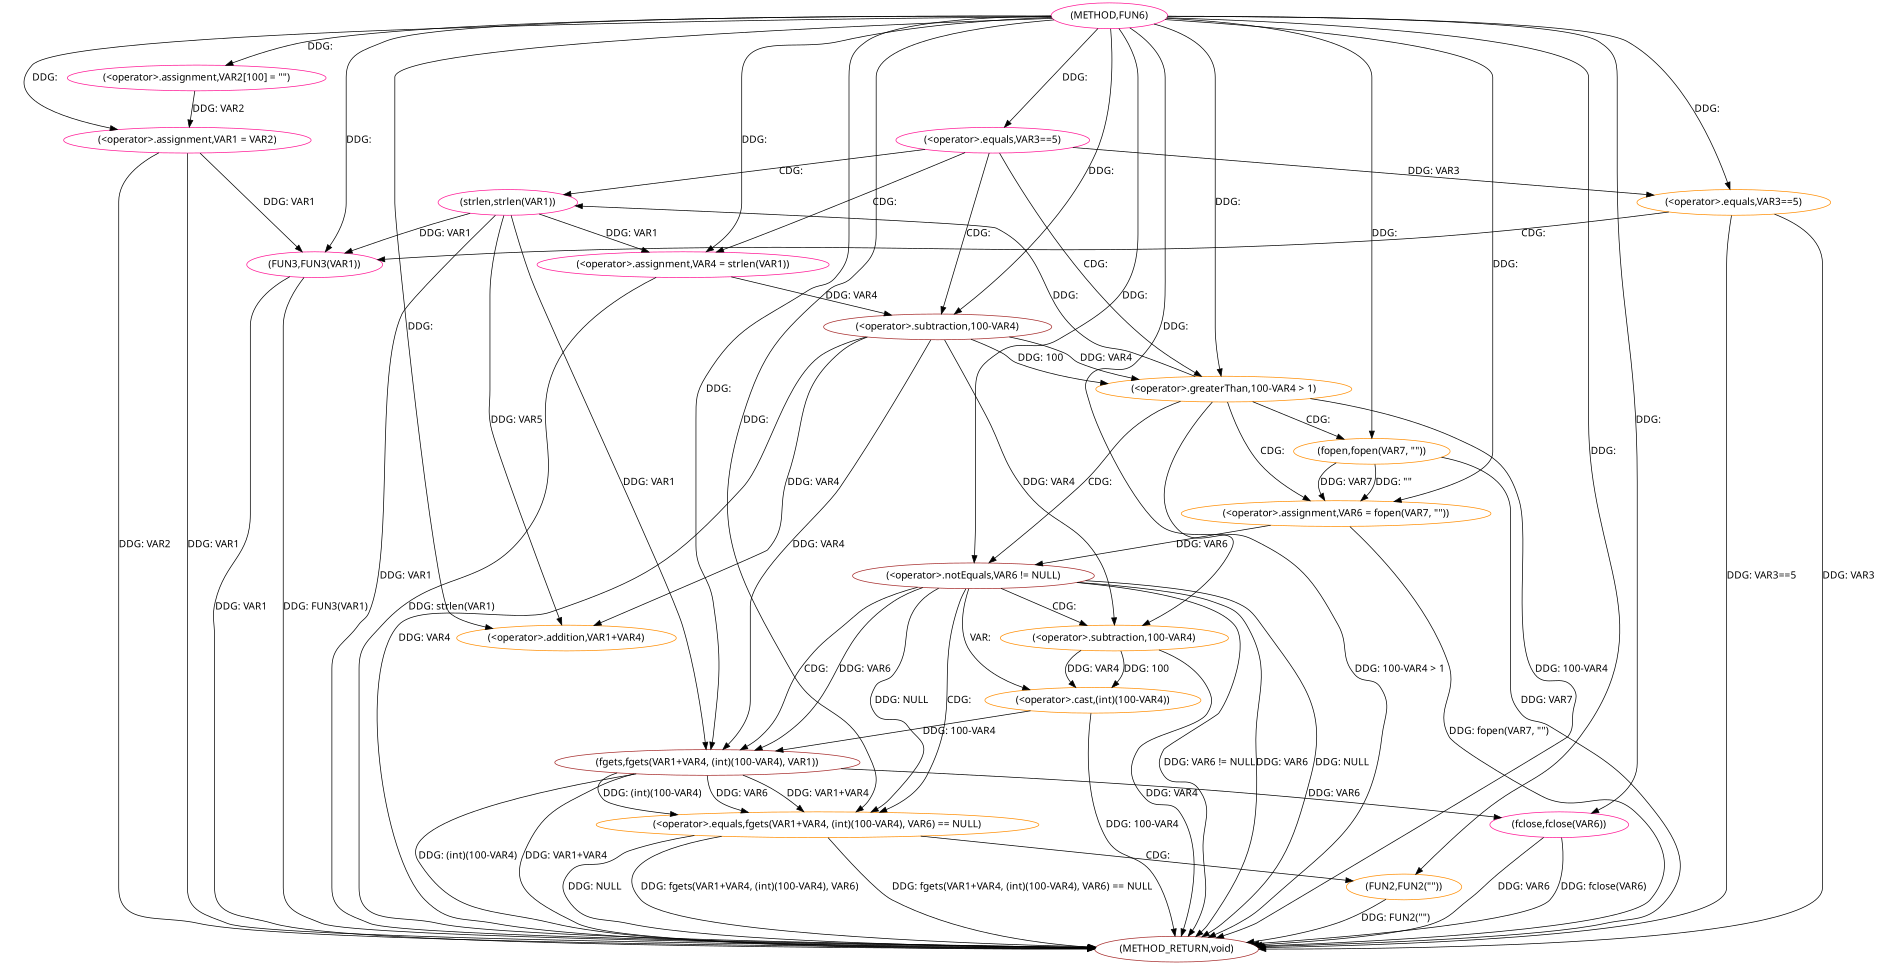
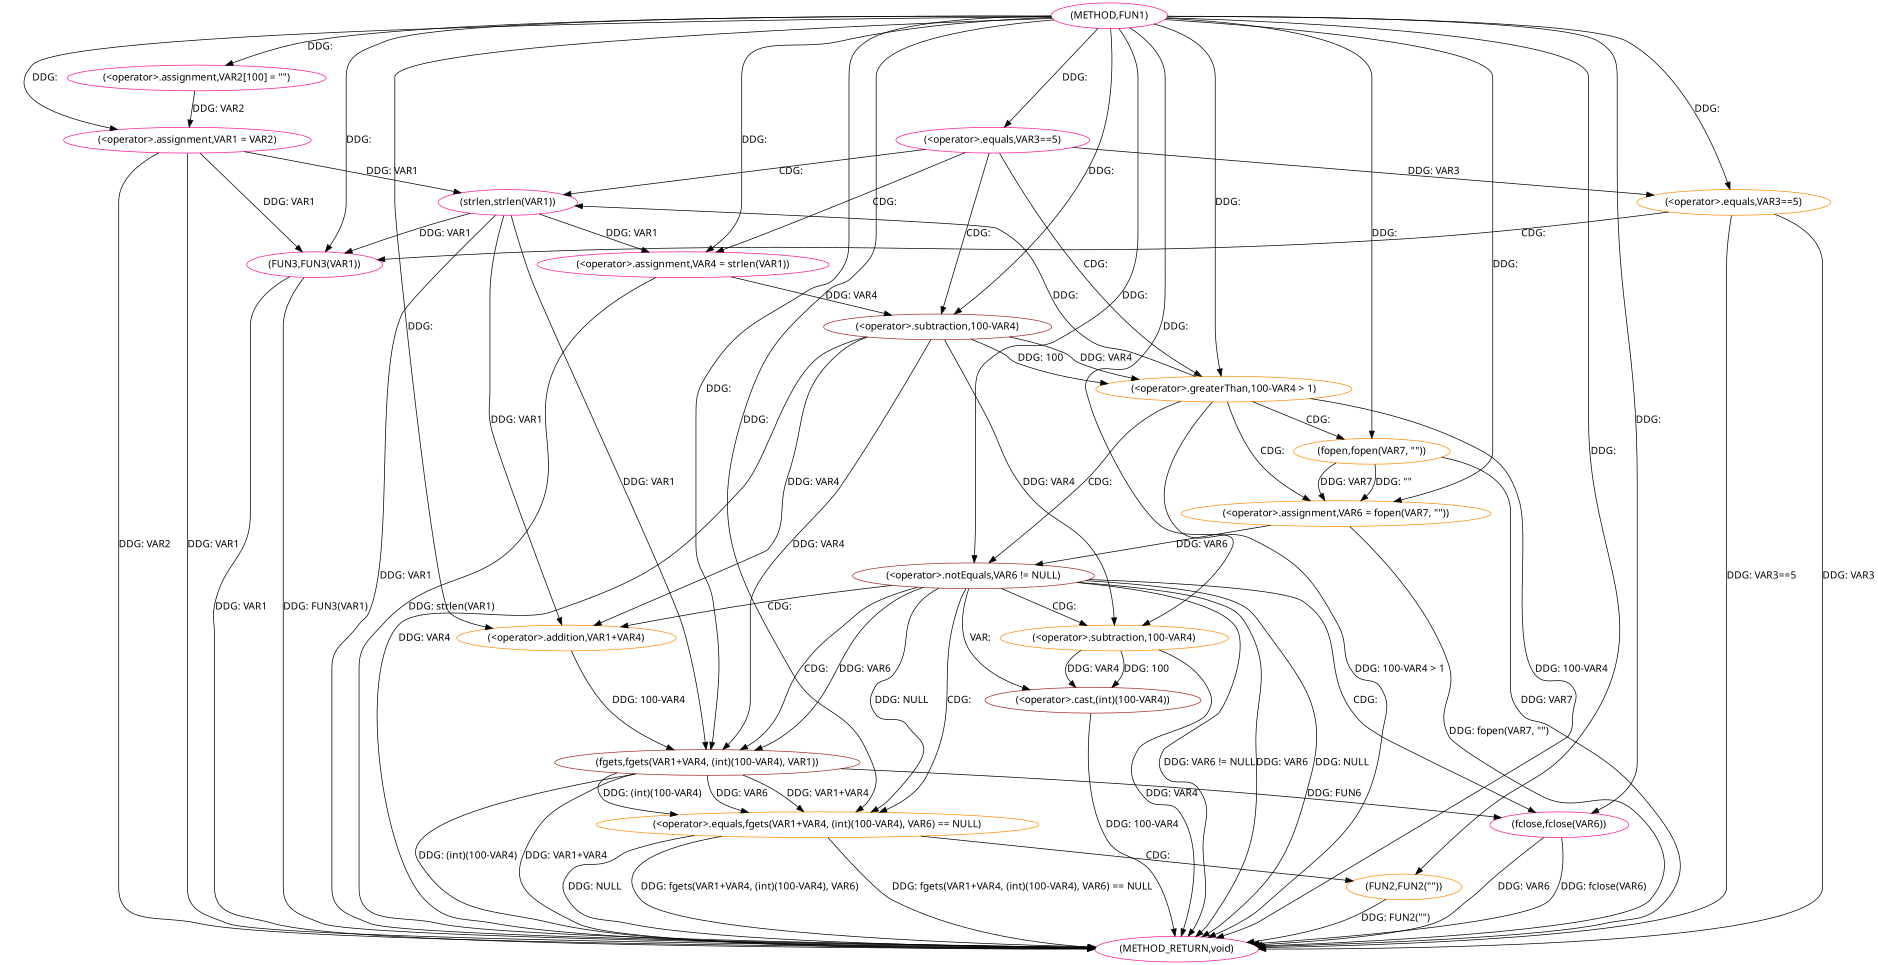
(1109, 16) -> (1109, 16)
none -> (354, 173)
(517, 420) -> (517, 420)
none -> (760, 603)
none -> (1332, 647)
(1093, 700) -> (1093, 700)
(901, 731) -> (609, 710)
(1334, 794) -> (1334, 794)
(1177, 949) -> (1177, 949)
